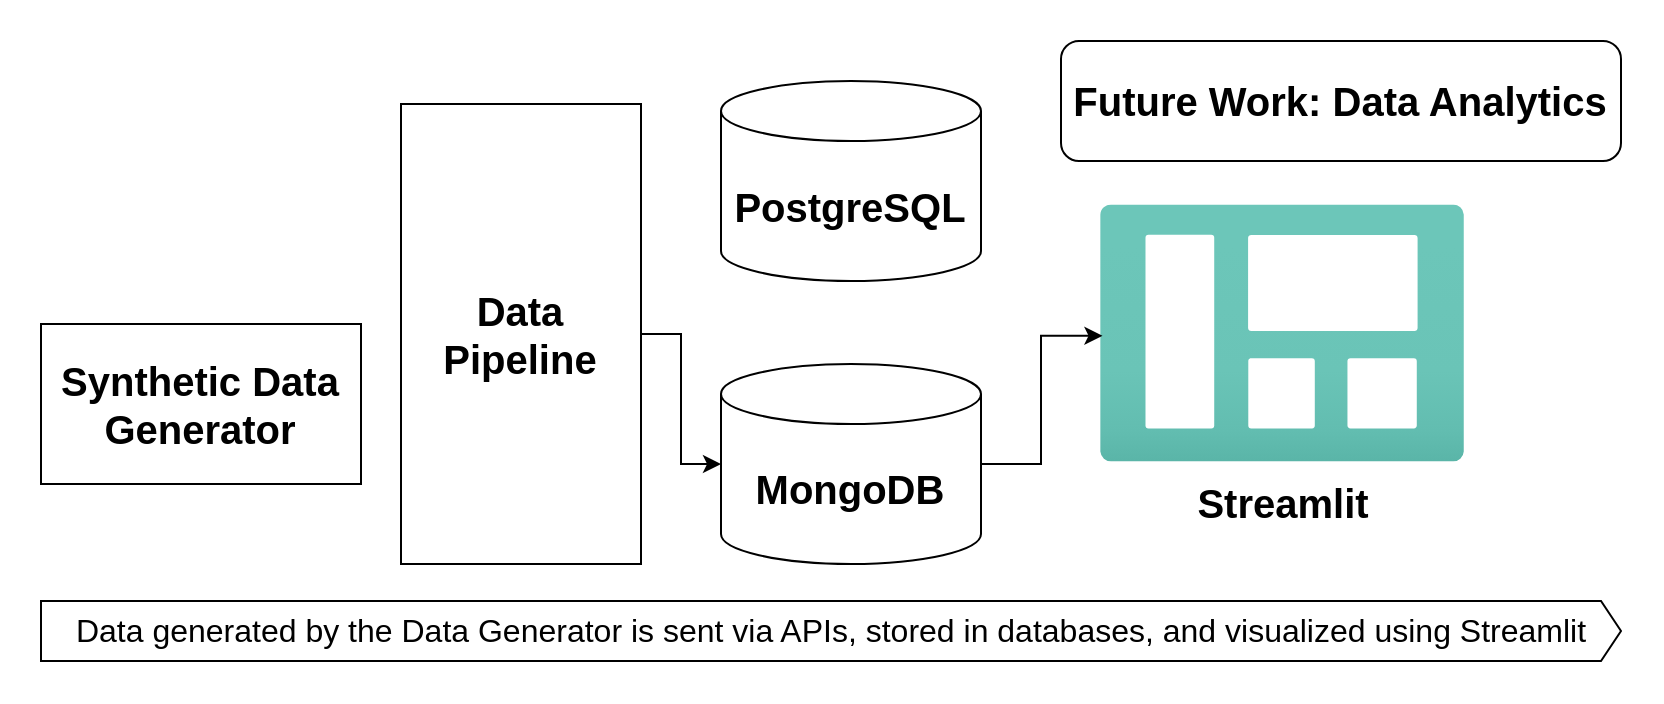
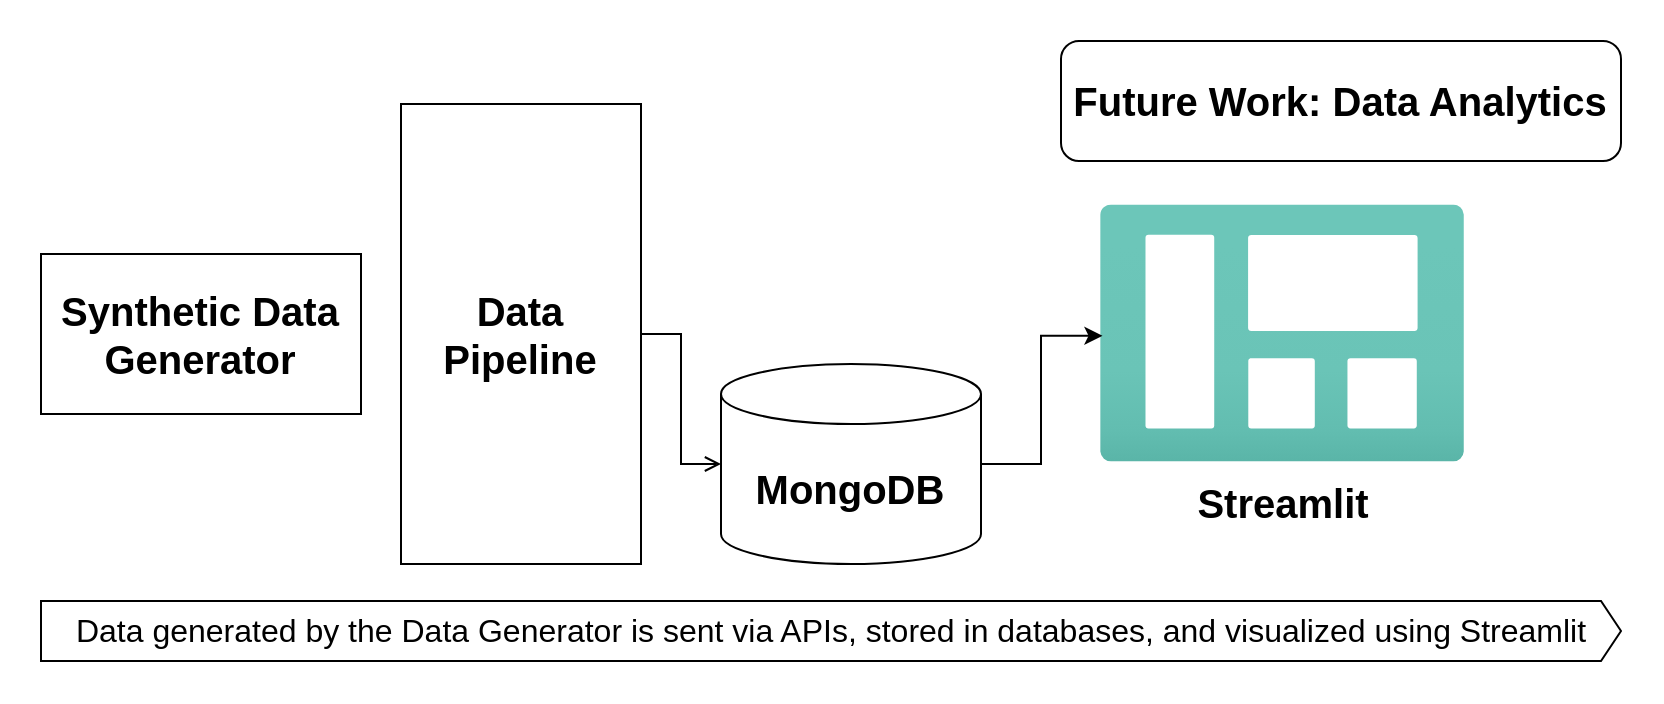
(851, 181) -> none
(201, 404) -> (201, 334)
(706, 464) -> (709, 464)
